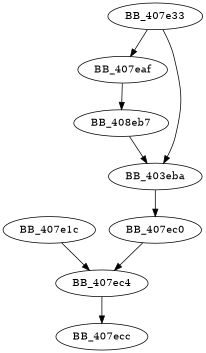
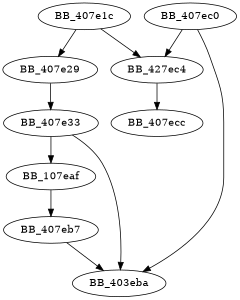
none -> (50, 70)
(123, 70) -> (51, 177)
(121, 123) -> (51, 230)
(155, 200) -> (224, 163)
(102, 283) -> (157, 70)
